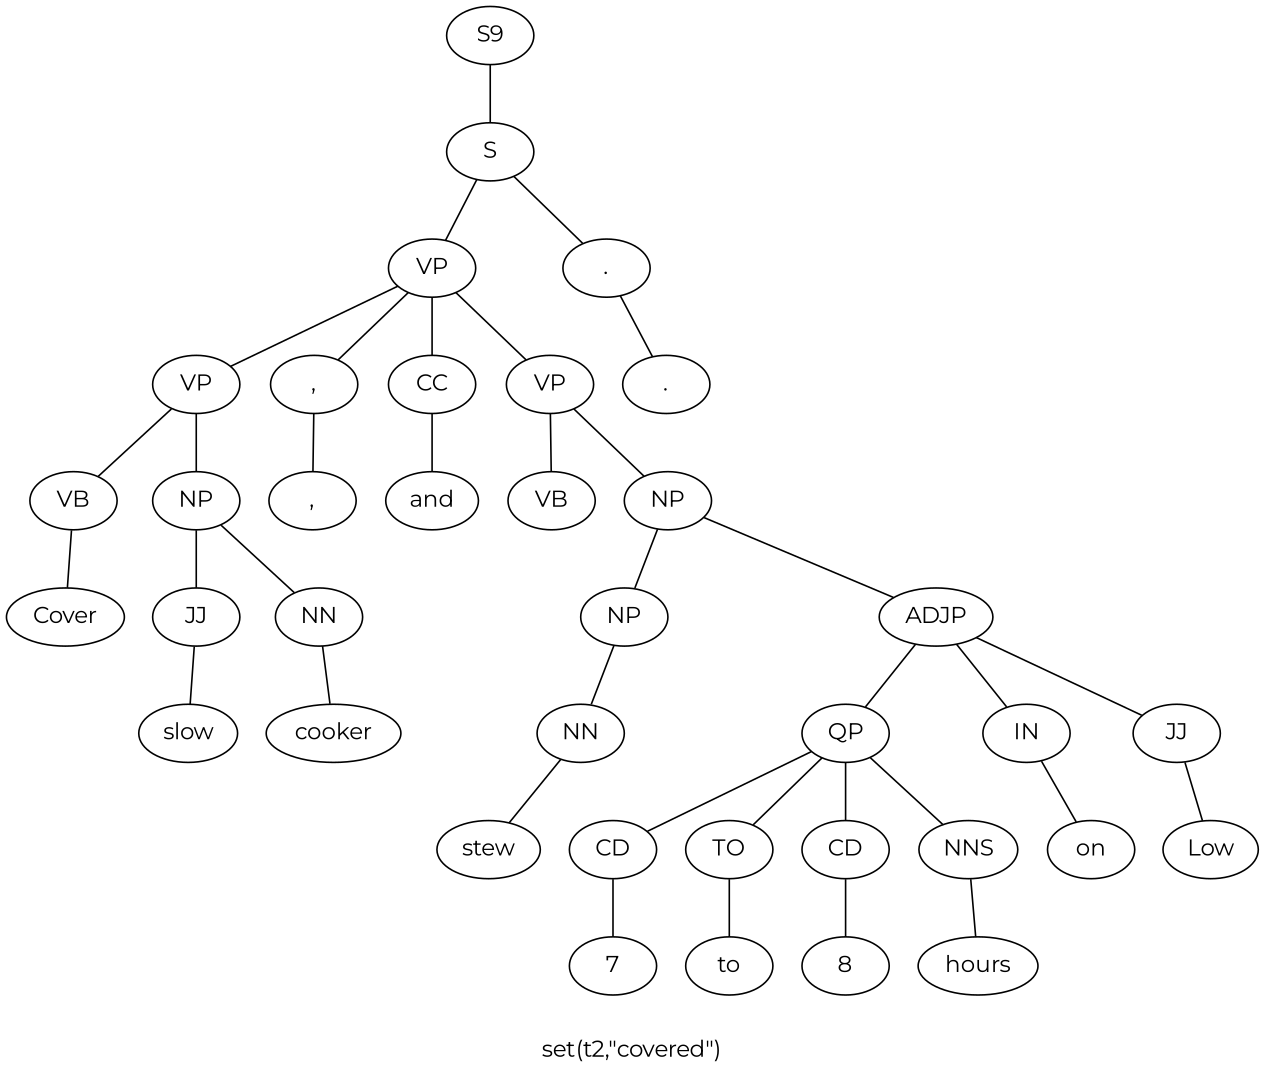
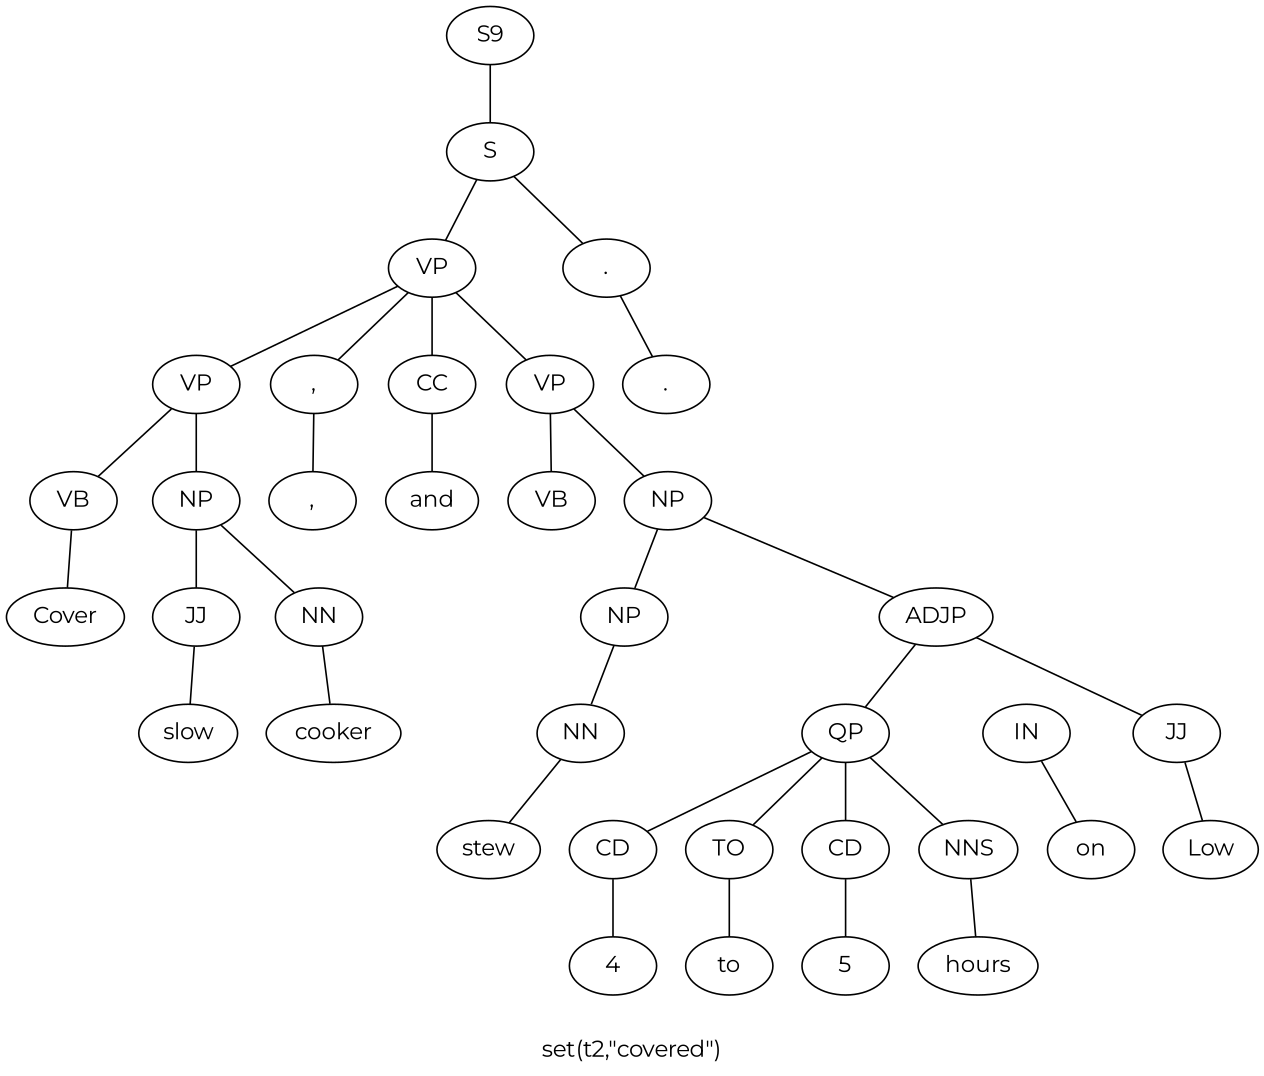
(982, 676) -> none
(613, 966) -> (613, 966)
(846, 966) -> (846, 966)
